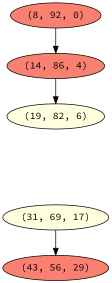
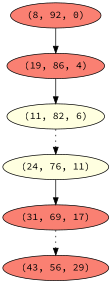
(56, 66) -> (56, 66)
(56, 116) -> (56, 116)
none -> (56, 167)
(56, 217) -> (56, 217)
(56, 239) -> (56, 239)
